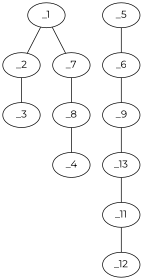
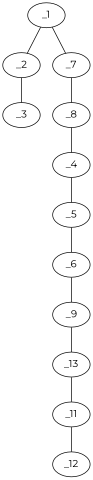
none -> (71, 190)
